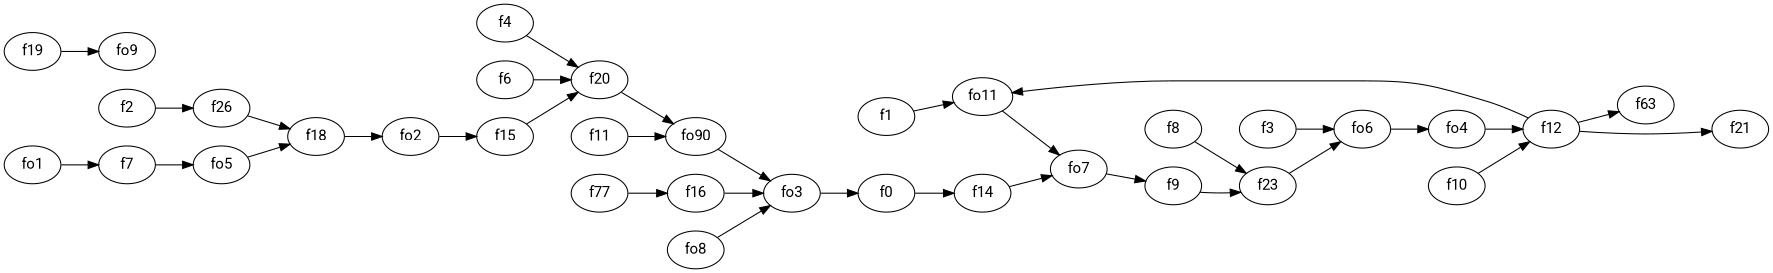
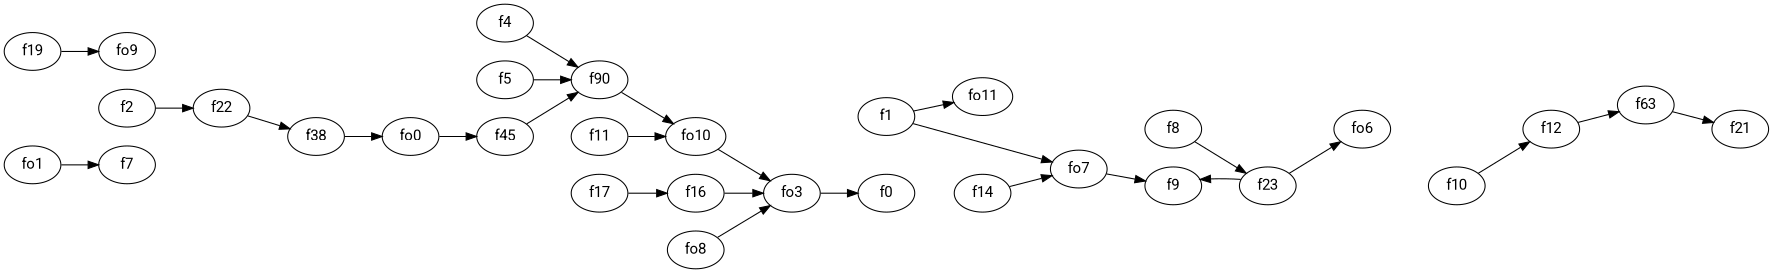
(505, 80) -> (505, 80)
(600, 80) -> (600, 80)
(1278, 81) -> none
(222, 108) -> (222, 108)
(1268, 129) -> none
(1457, 129) -> none
(1027, 130) -> (977, 141)
(1640, 134) -> (1688, 116)
(316, 136) -> (316, 136)
(411, 136) -> (411, 136)
(505, 136) -> (505, 136)
(696, 136) -> (696, 136)
(222, 165) -> none
(600, 193) -> (600, 193)
(929, 193) -> none
(1215, 193) -> (1226, 179)
